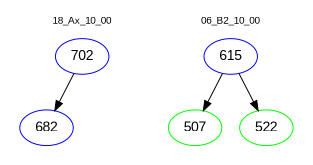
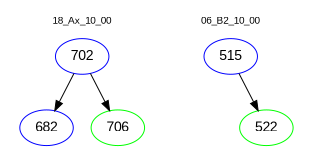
(231, 56) -> (231, 56)
none -> (118, 128)
(195, 128) -> none
